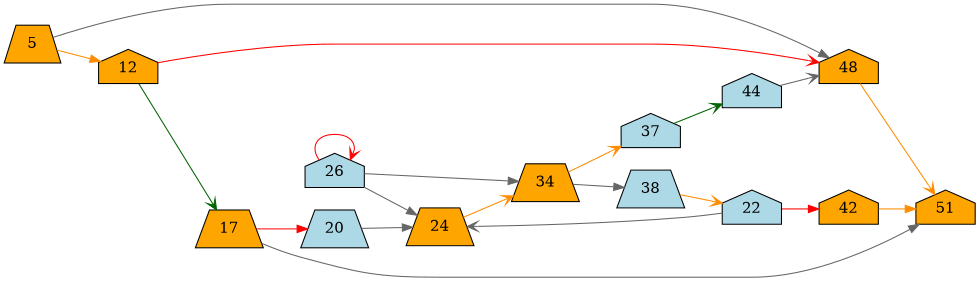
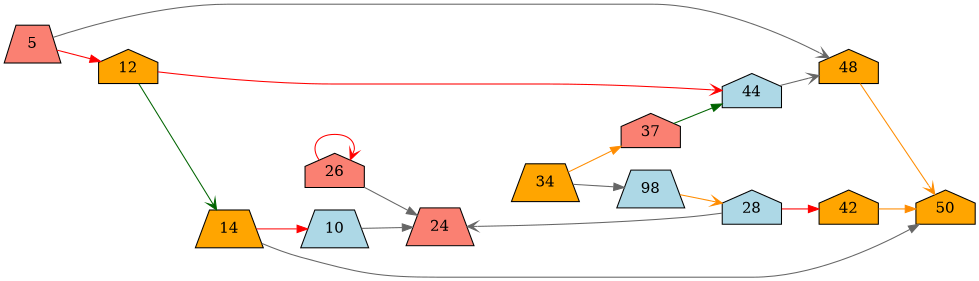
(439, 4) -> (439, 4)
(33, 44) -> (33, 44)
(483, 44) -> (435, 84)
(74, 54) -> (74, 54)
(693, 116) -> (693, 116)
(651, 132) -> (651, 132)
(590, 162) -> (590, 162)
(335, 172) -> (335, 172)
(436, 177) -> none
(651, 189) -> (651, 189)
(484, 209) -> none
(752, 209) -> (752, 209)
(946, 209) -> (946, 209)
(440, 227) -> (440, 227)
(229, 229) -> (229, 229)
(335, 229) -> (335, 229)
